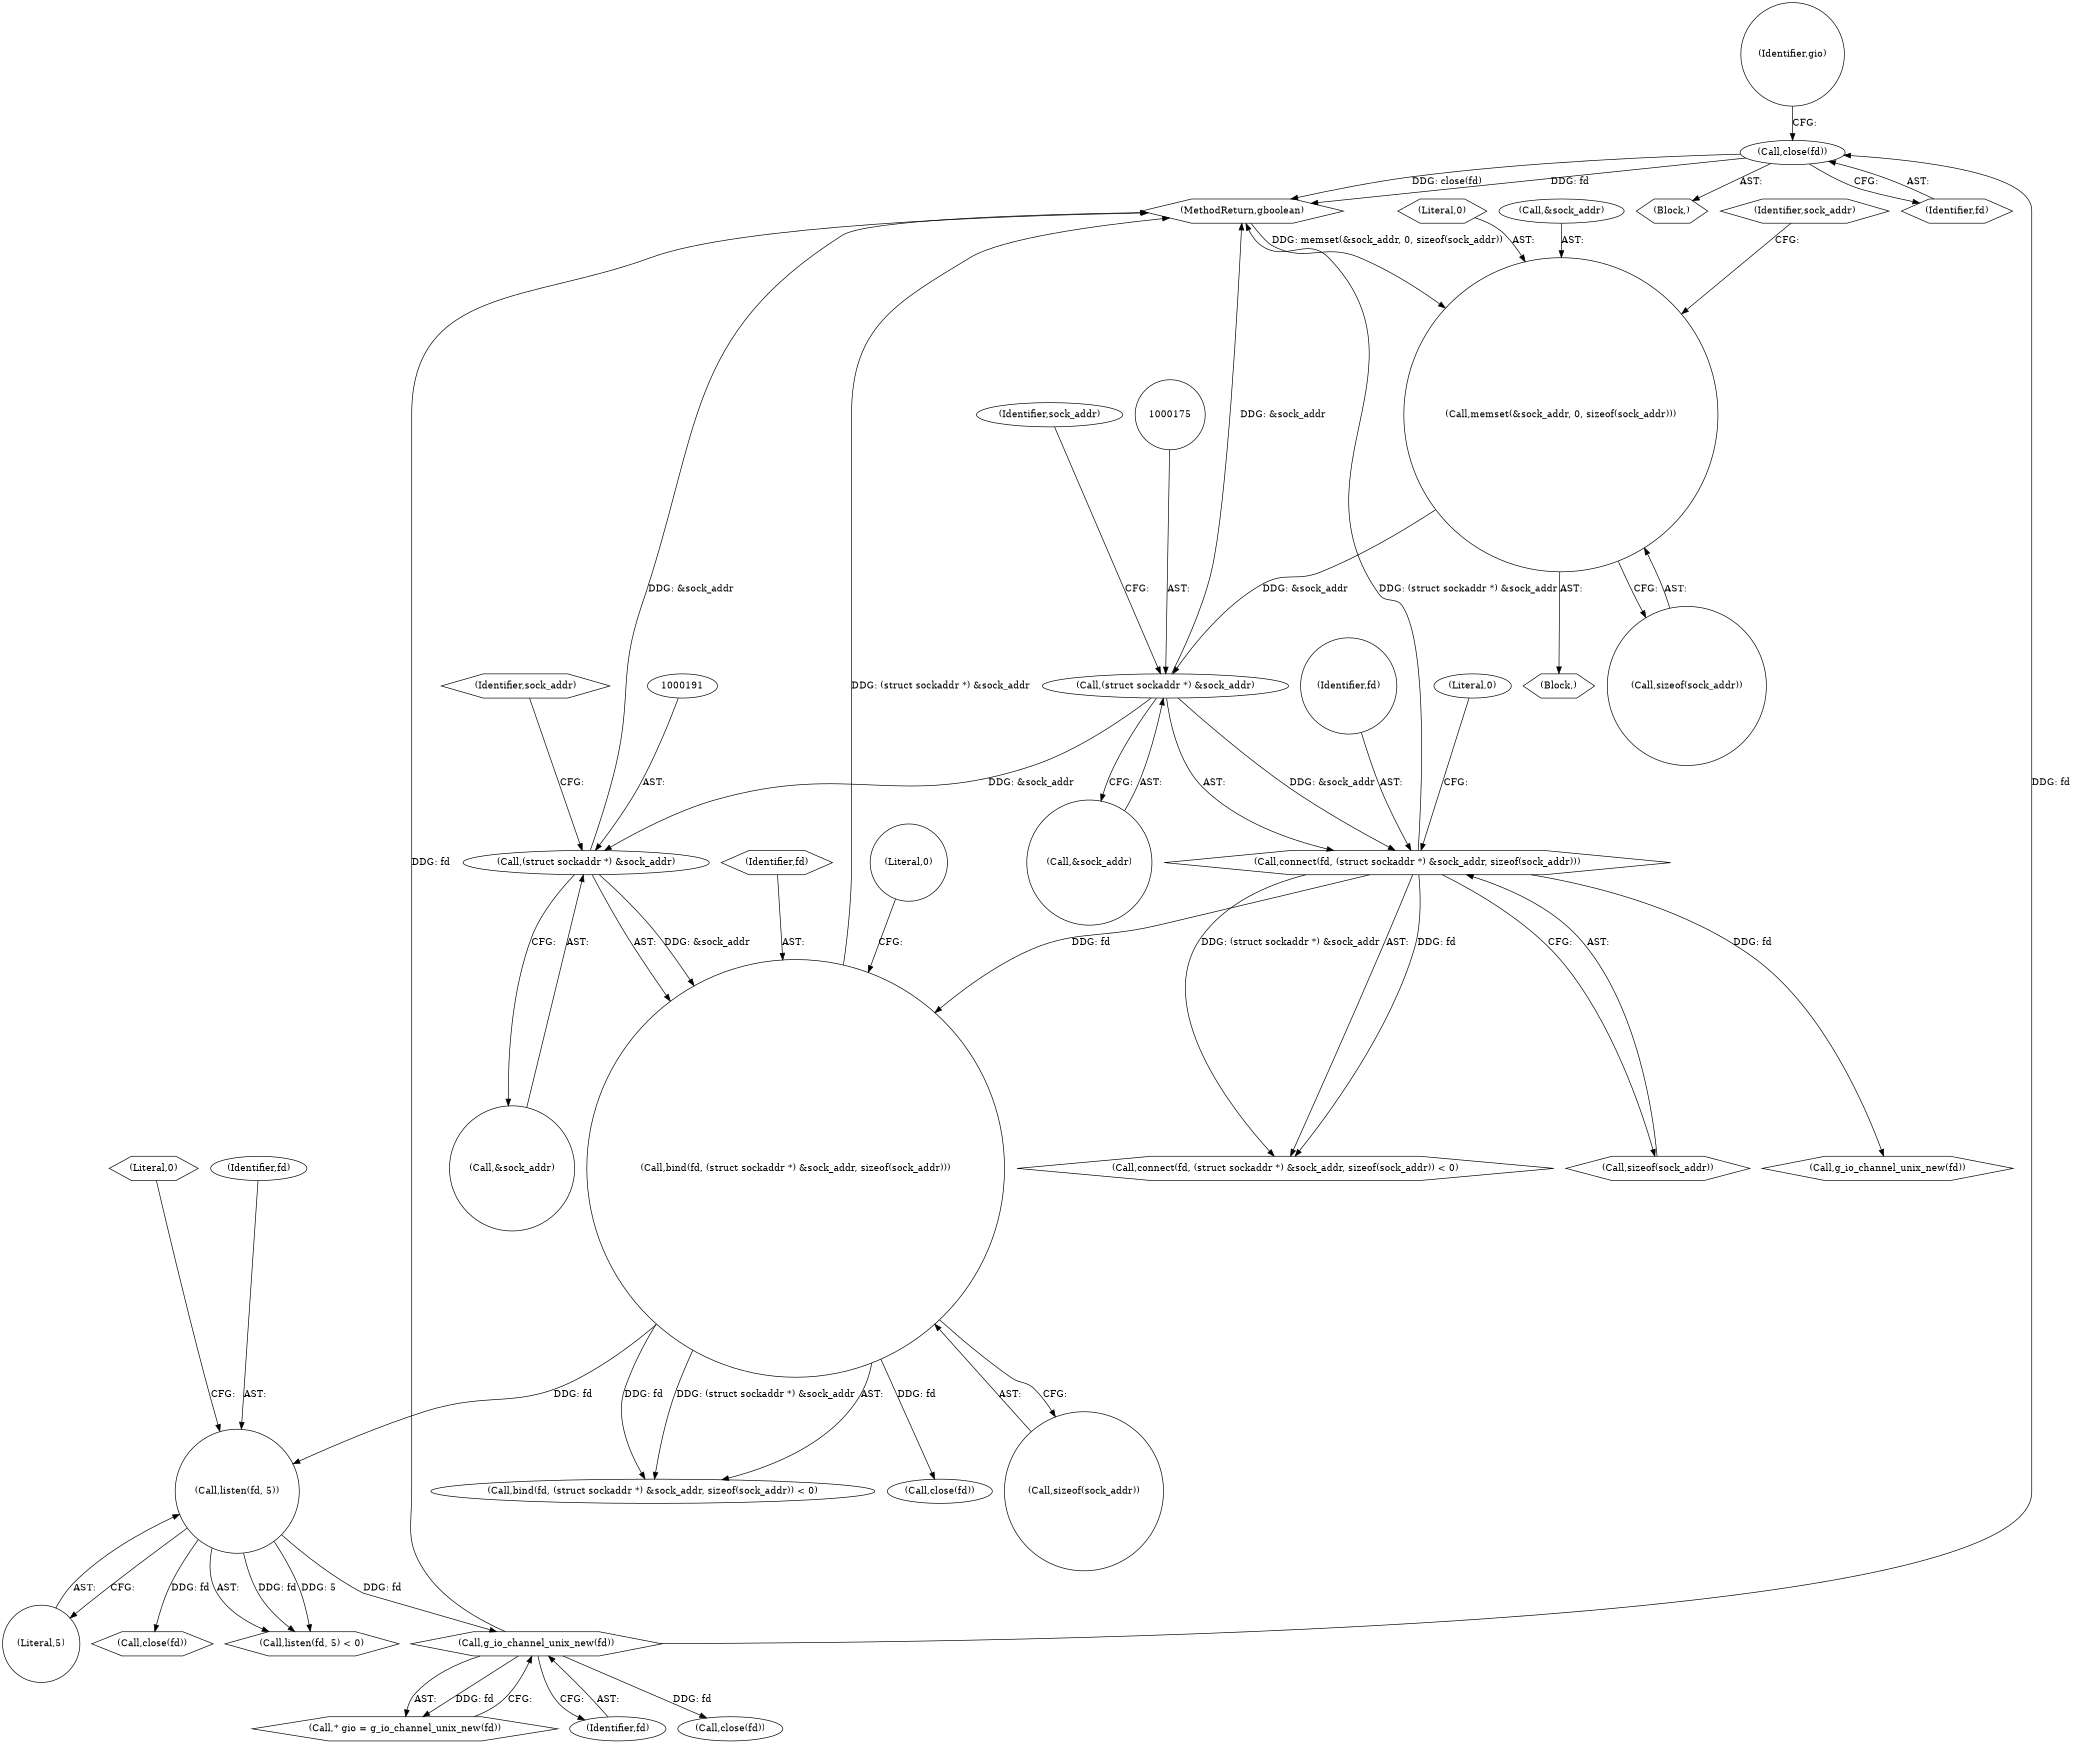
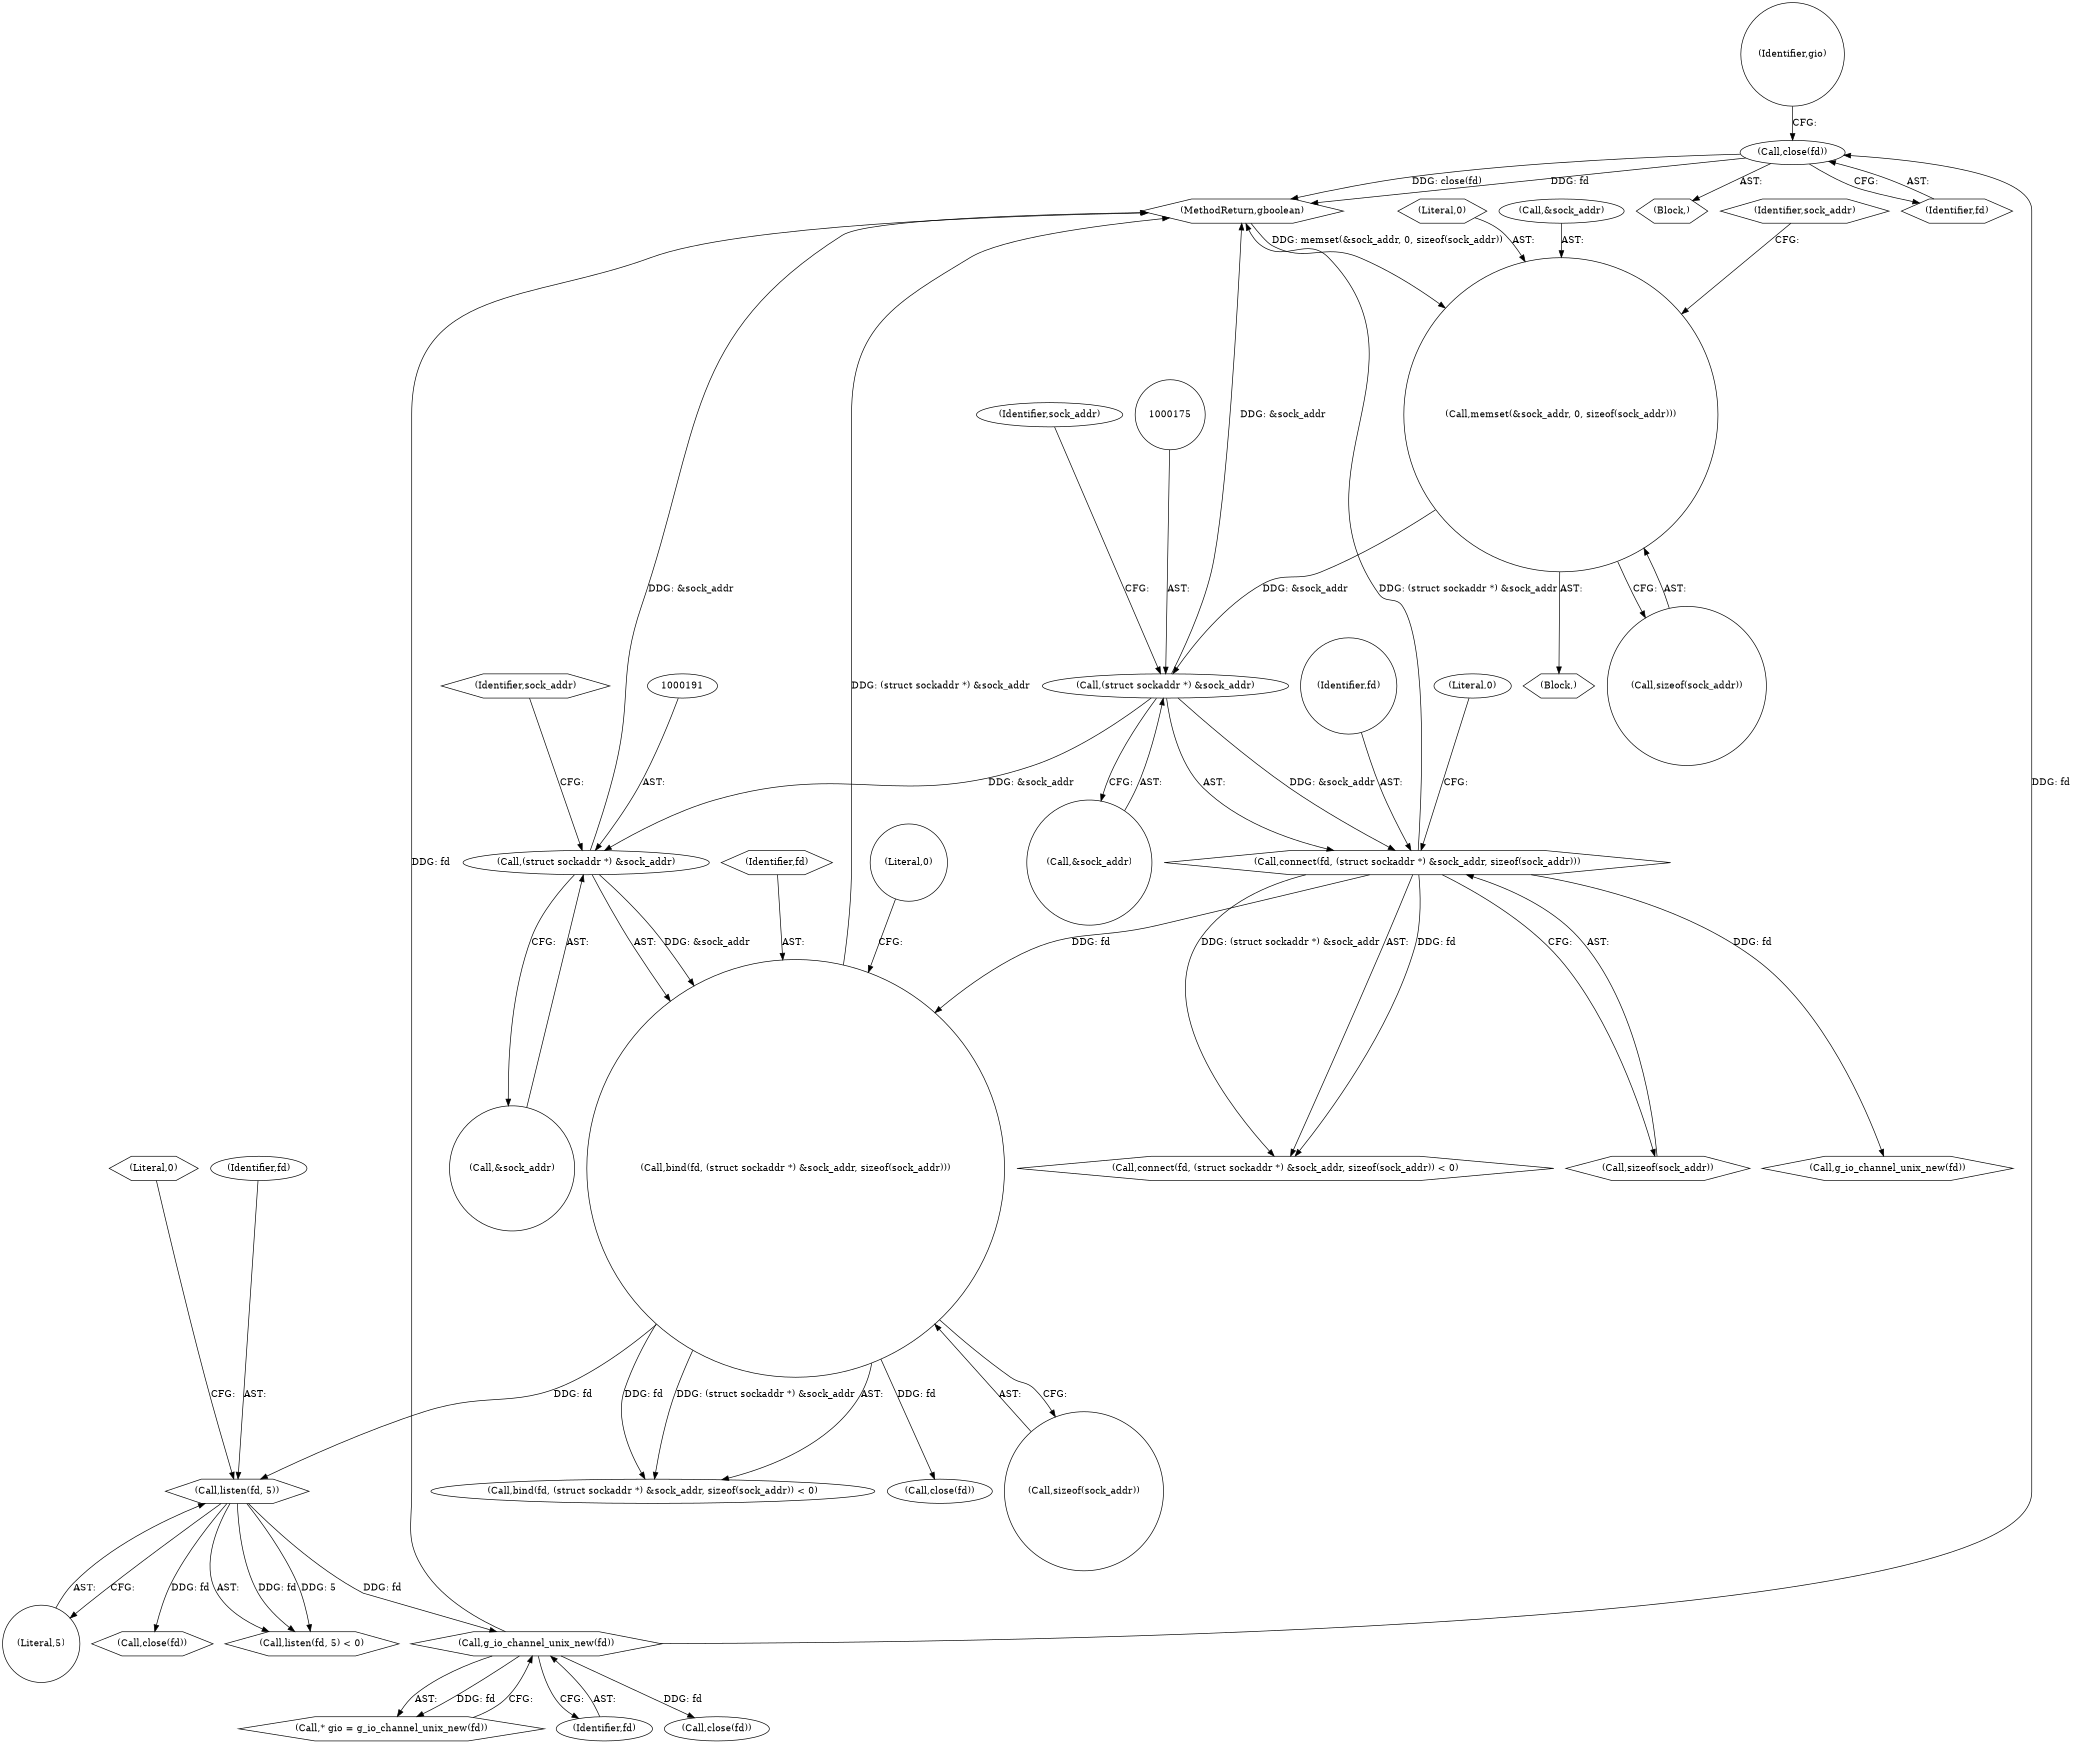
(237, 1491) -> (237, 1491)
